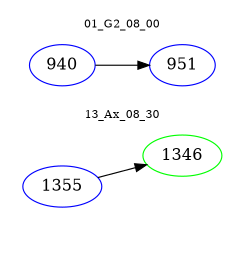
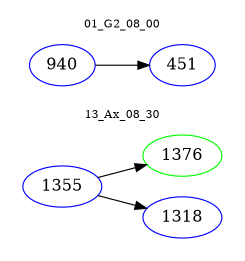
(182, 65) -> (182, 65)
(182, 156) -> (182, 156)
none -> (182, 217)
